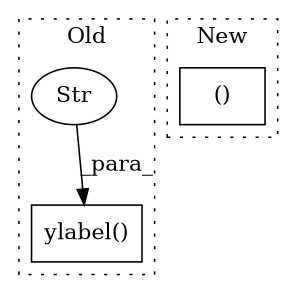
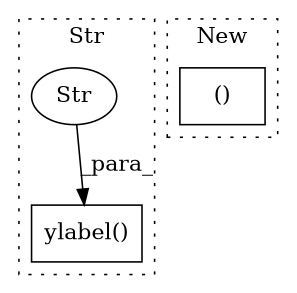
(87, 37) -> (87, 37)
